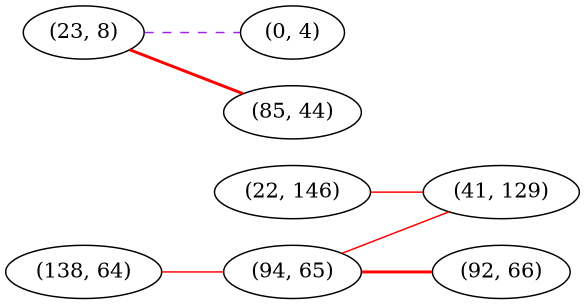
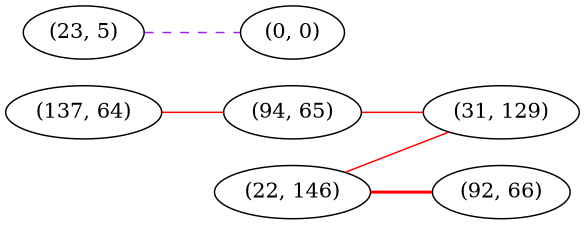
(84, 33) -> (84, 33)
(293, 33) -> (293, 33)
(293, 112) -> none
(501, 192) -> (501, 112)
(84, 272) -> (84, 112)
(397, 272) -> (401, 192)
